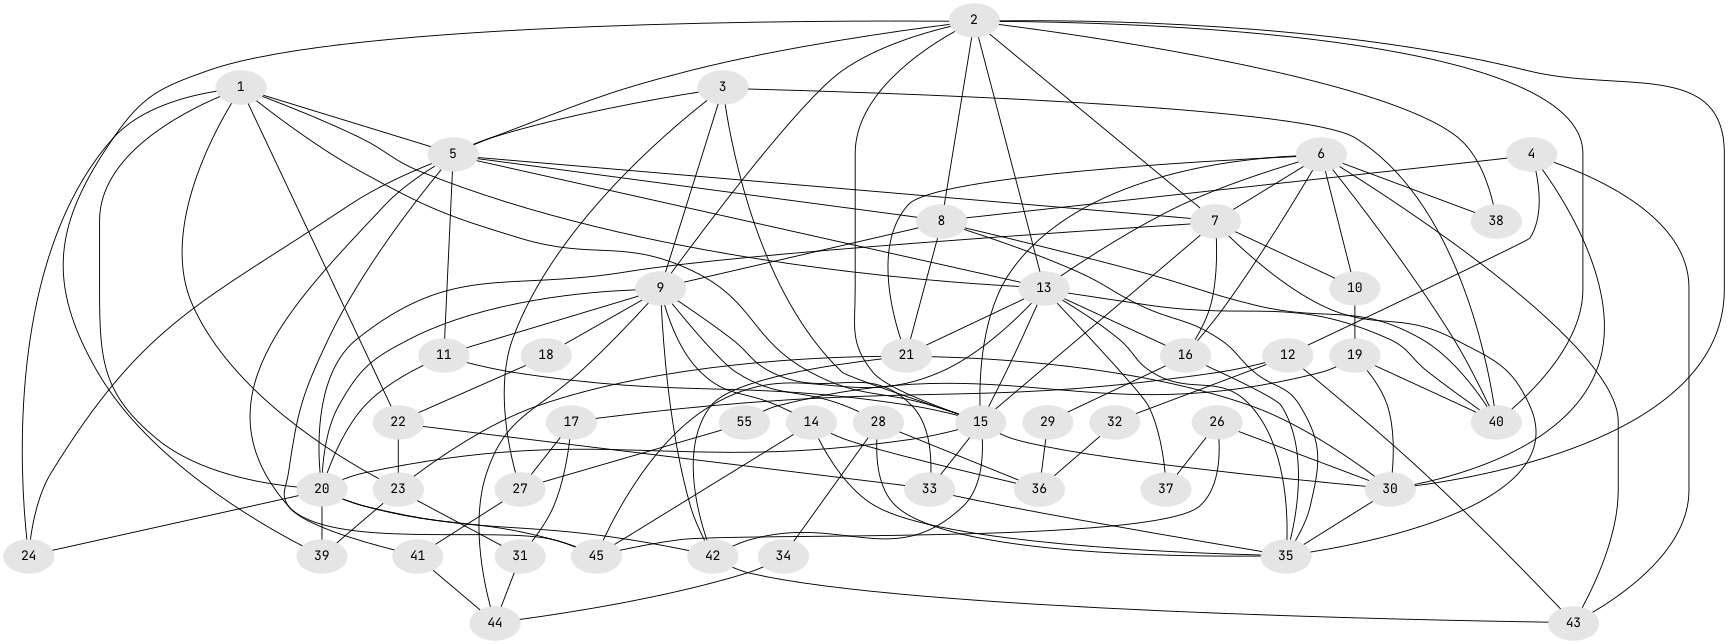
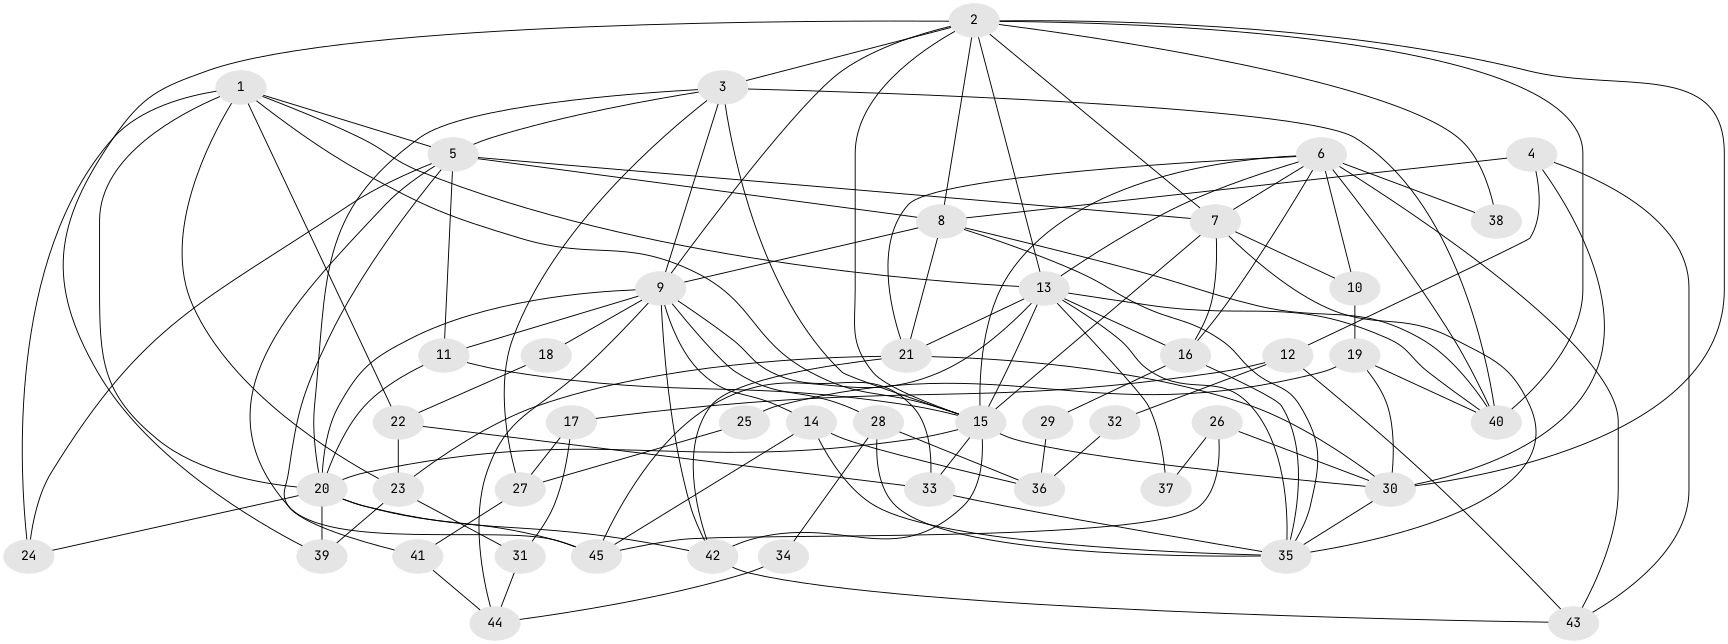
(707, 67) -> (849, 54)
(735, 218) -> none
(695, 263) -> (387, 165)
(744, 422) -> (744, 422)
